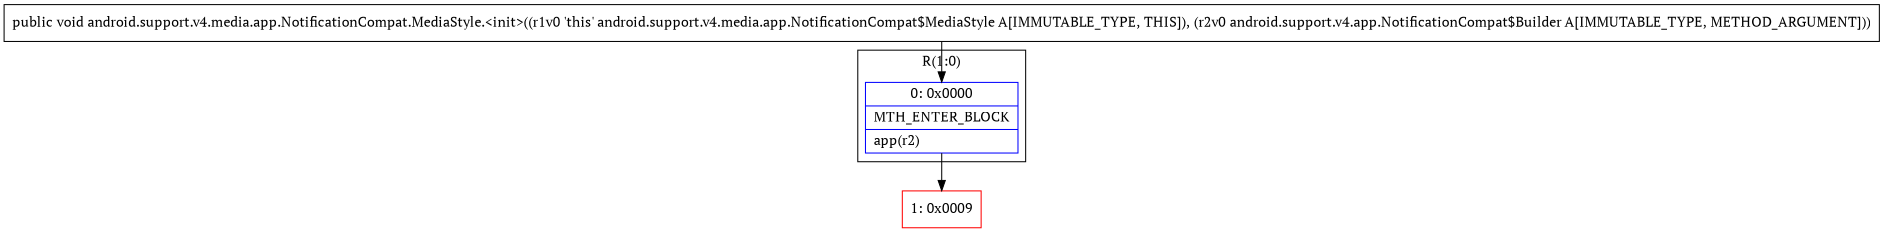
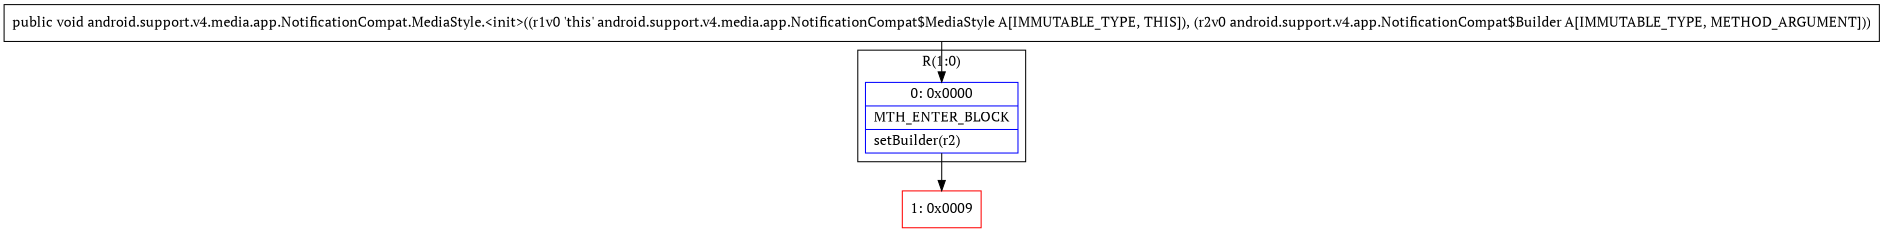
(897, 141) -> (917, 141)
